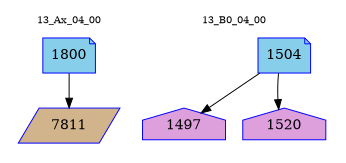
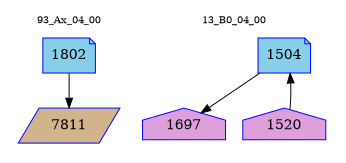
(69, 21) -> (69, 21)
(69, 55) -> (69, 55)
(278, 86) -> (291, 96)
(184, 126) -> (184, 126)
